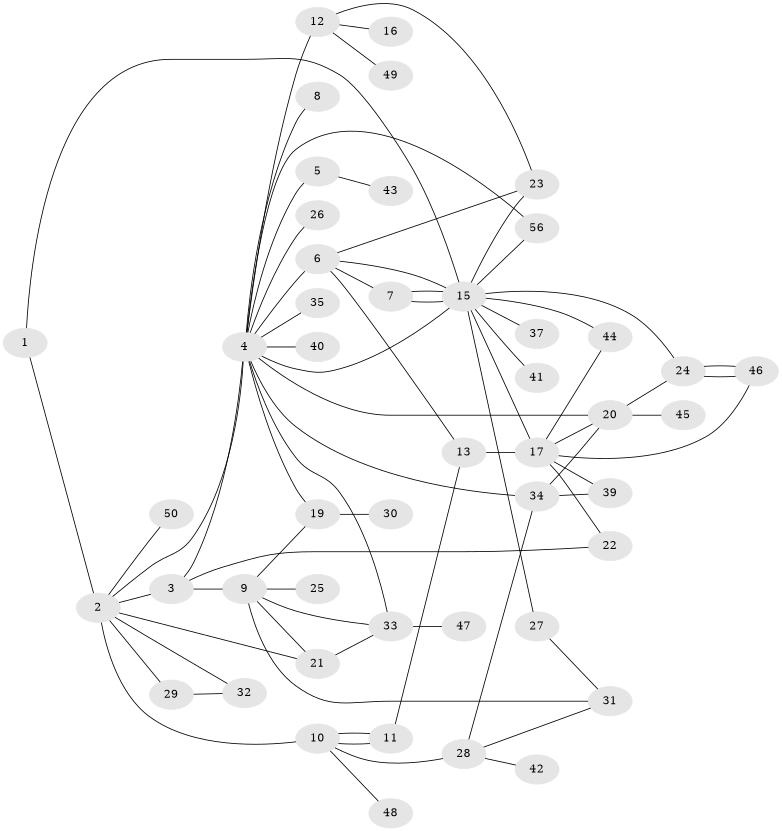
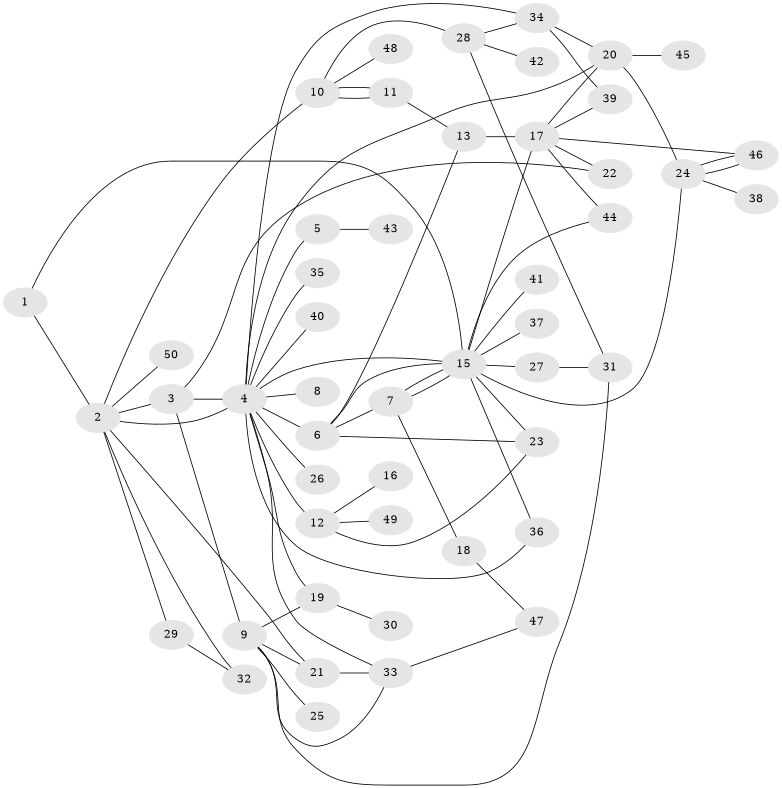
none -> (756, 199)
(537, 228) -> (537, 532)
none -> (464, 551)
